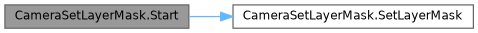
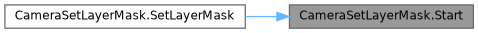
(205, 17) -> (261, 17)
